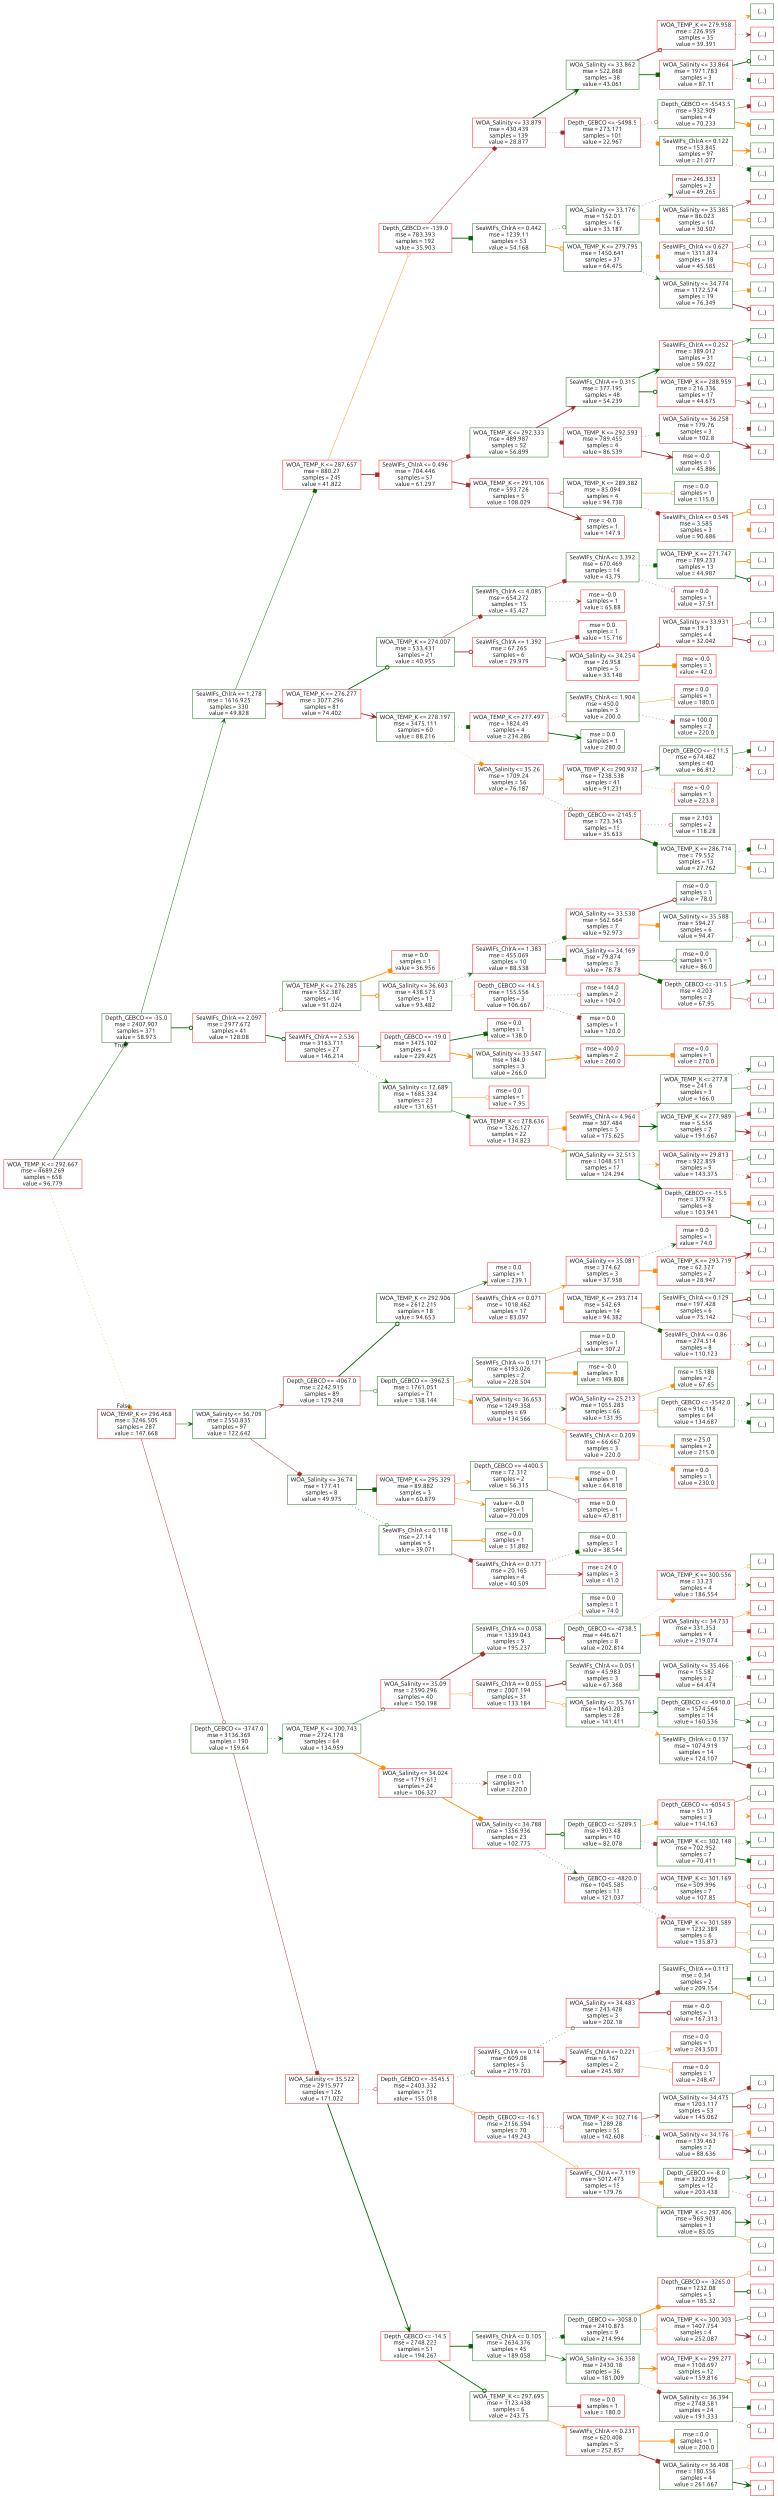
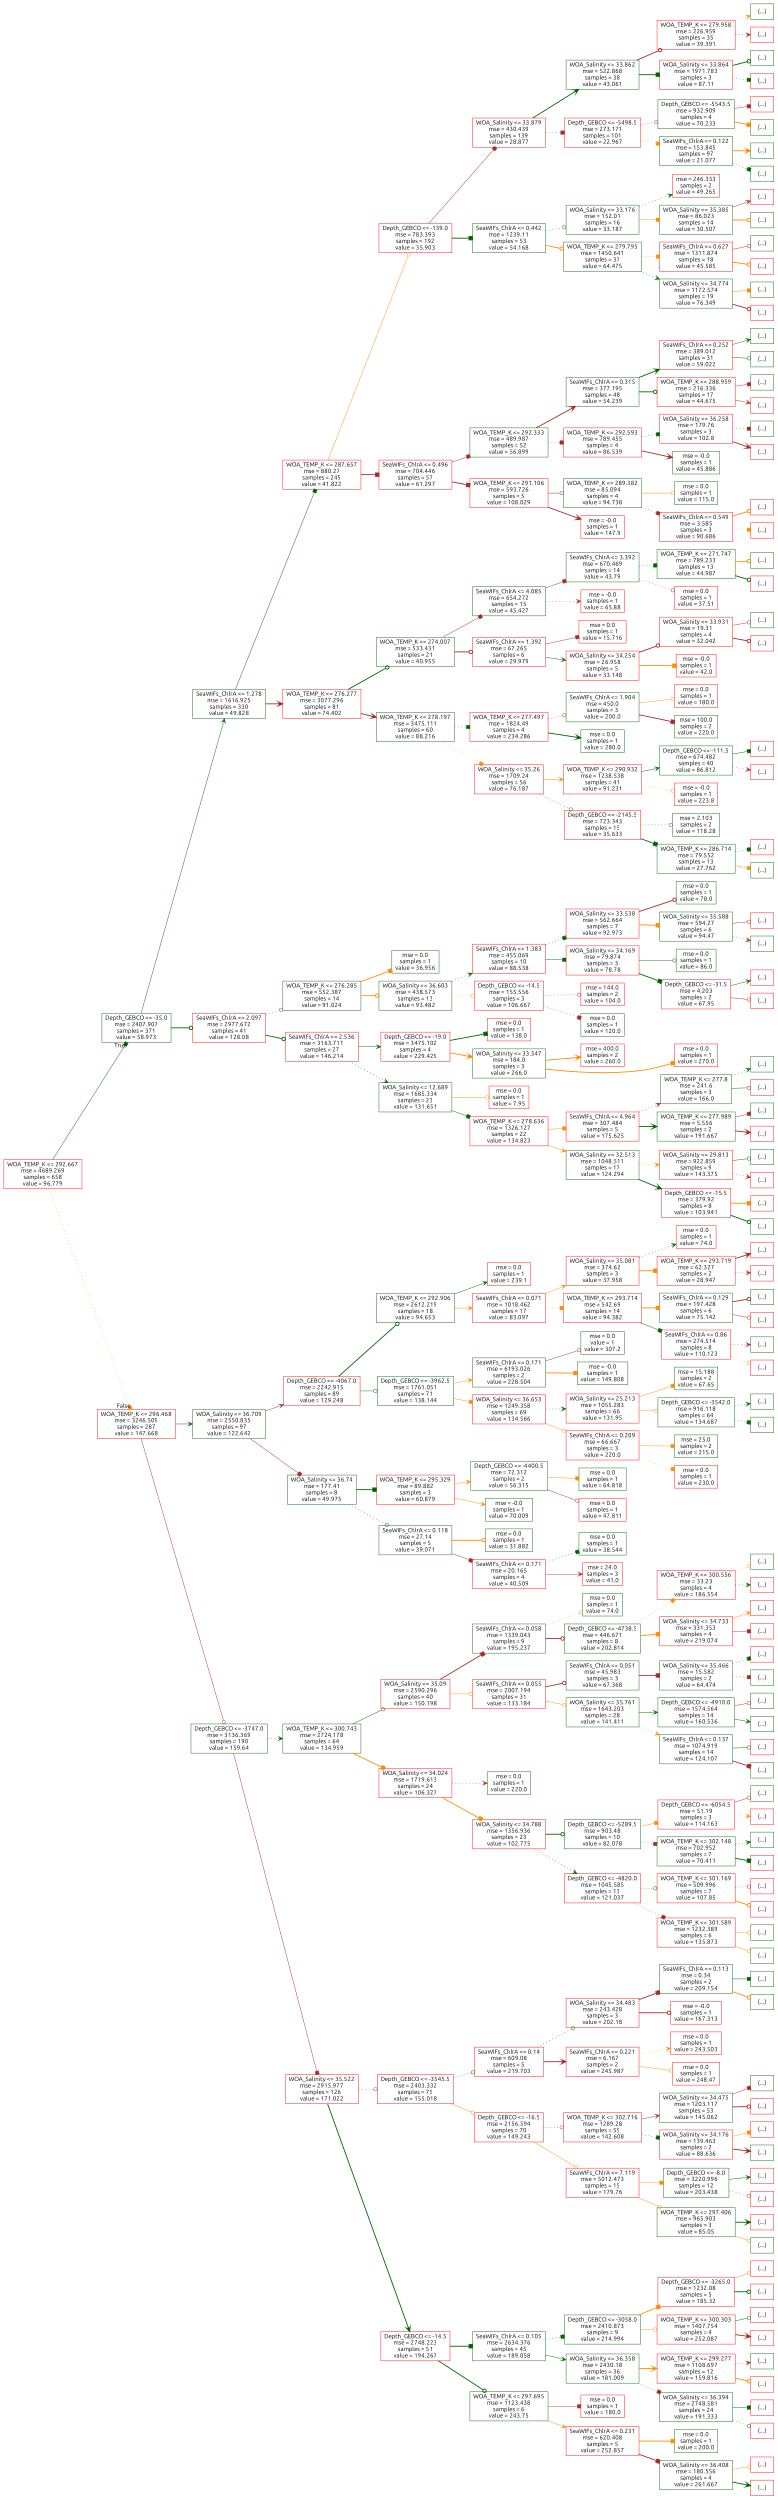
(655, 718) -> (655, 718)
(415, 962) -> (415, 962)
(647, 1055) -> (608, 1073)
(603, 1343) -> (603, 1343)
(509, 1510) -> (509, 1510)
